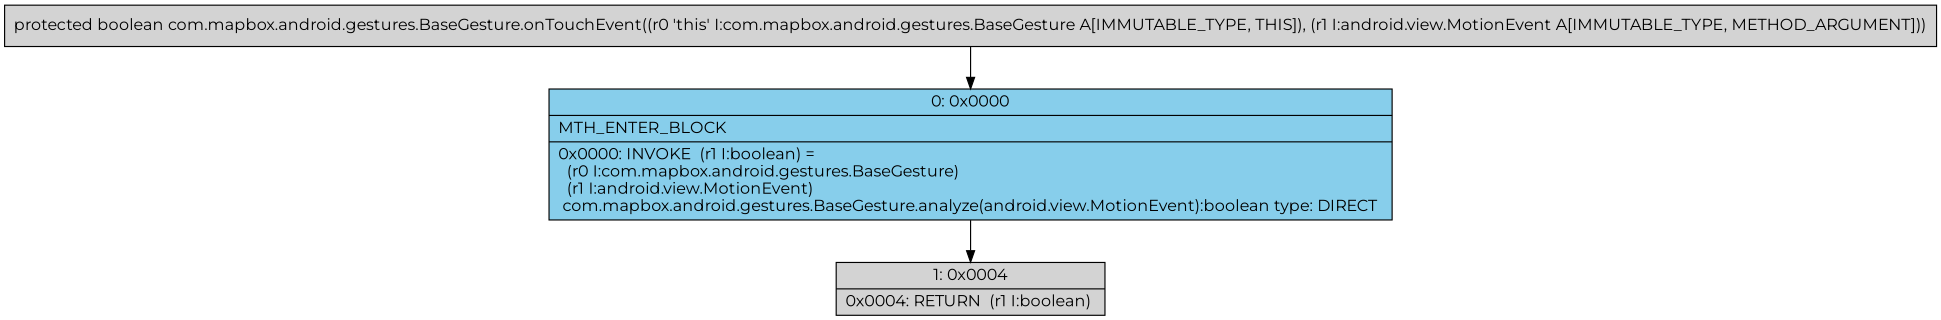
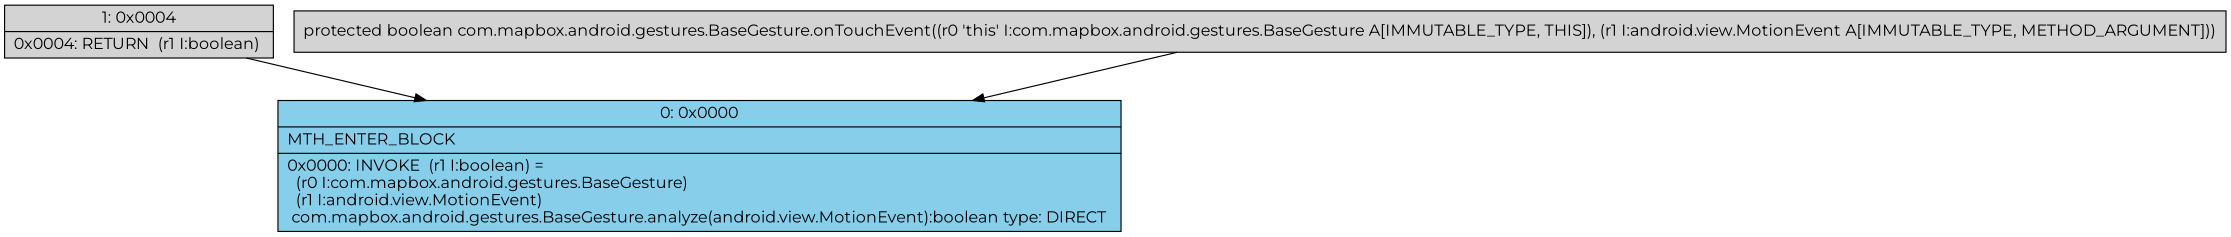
(971, 235) -> (331, 78)
